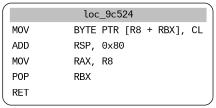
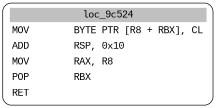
(68, 46) -> (68, 46)
